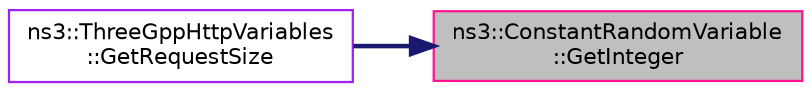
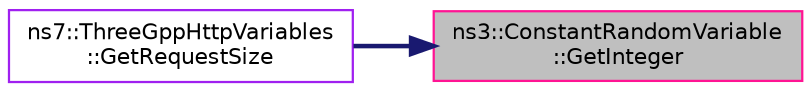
(181, 46) -> (181, 46)
